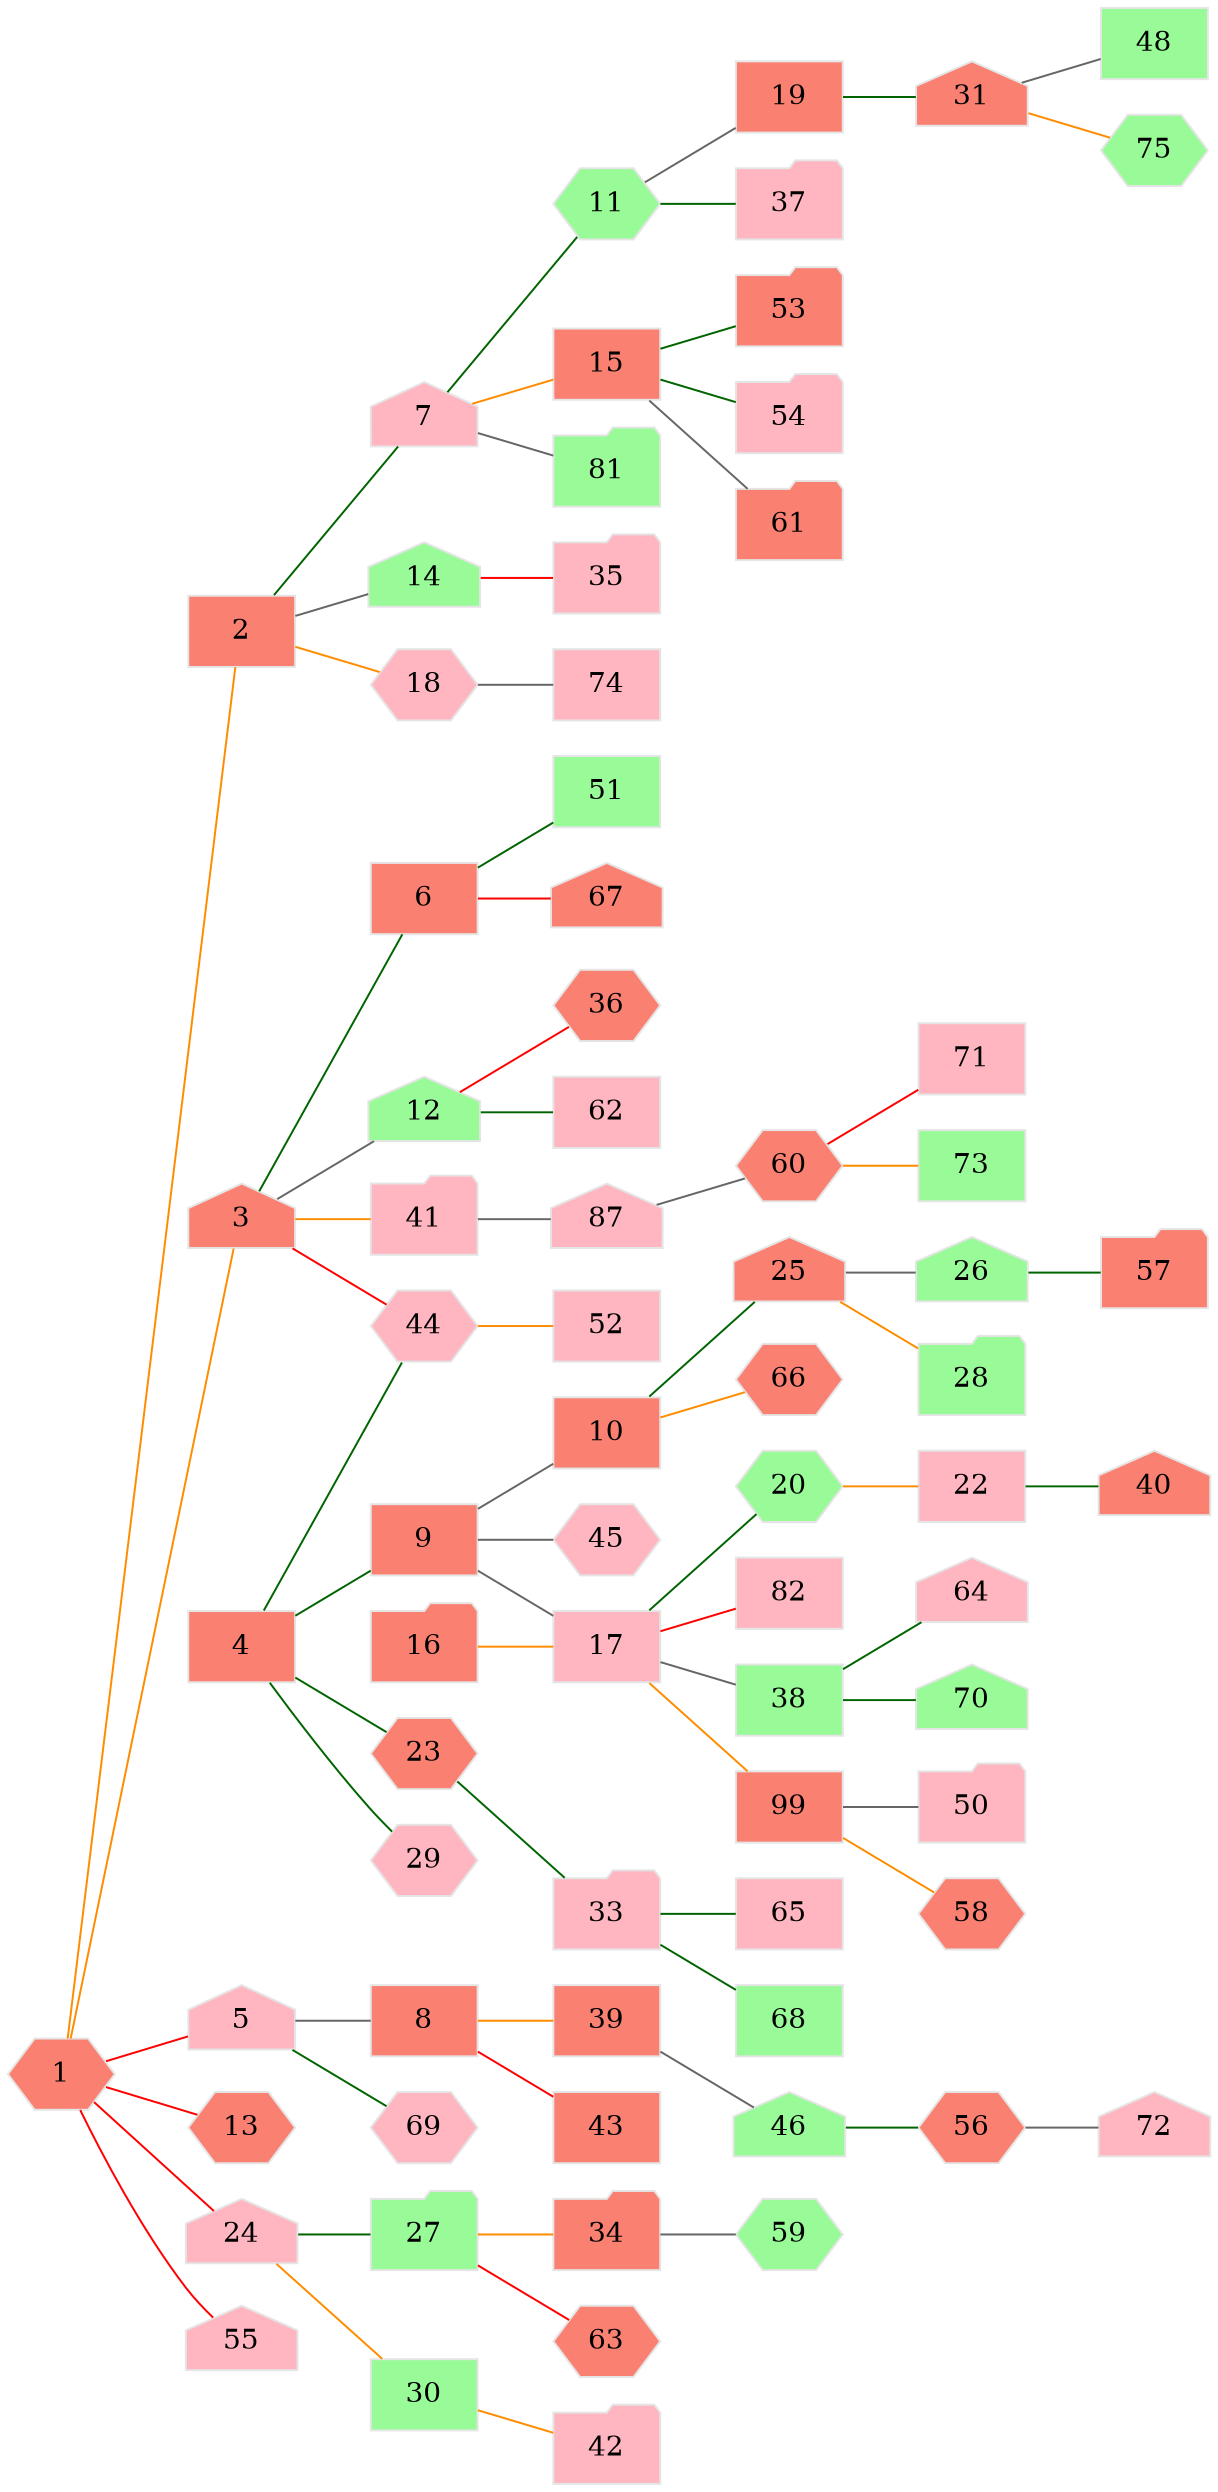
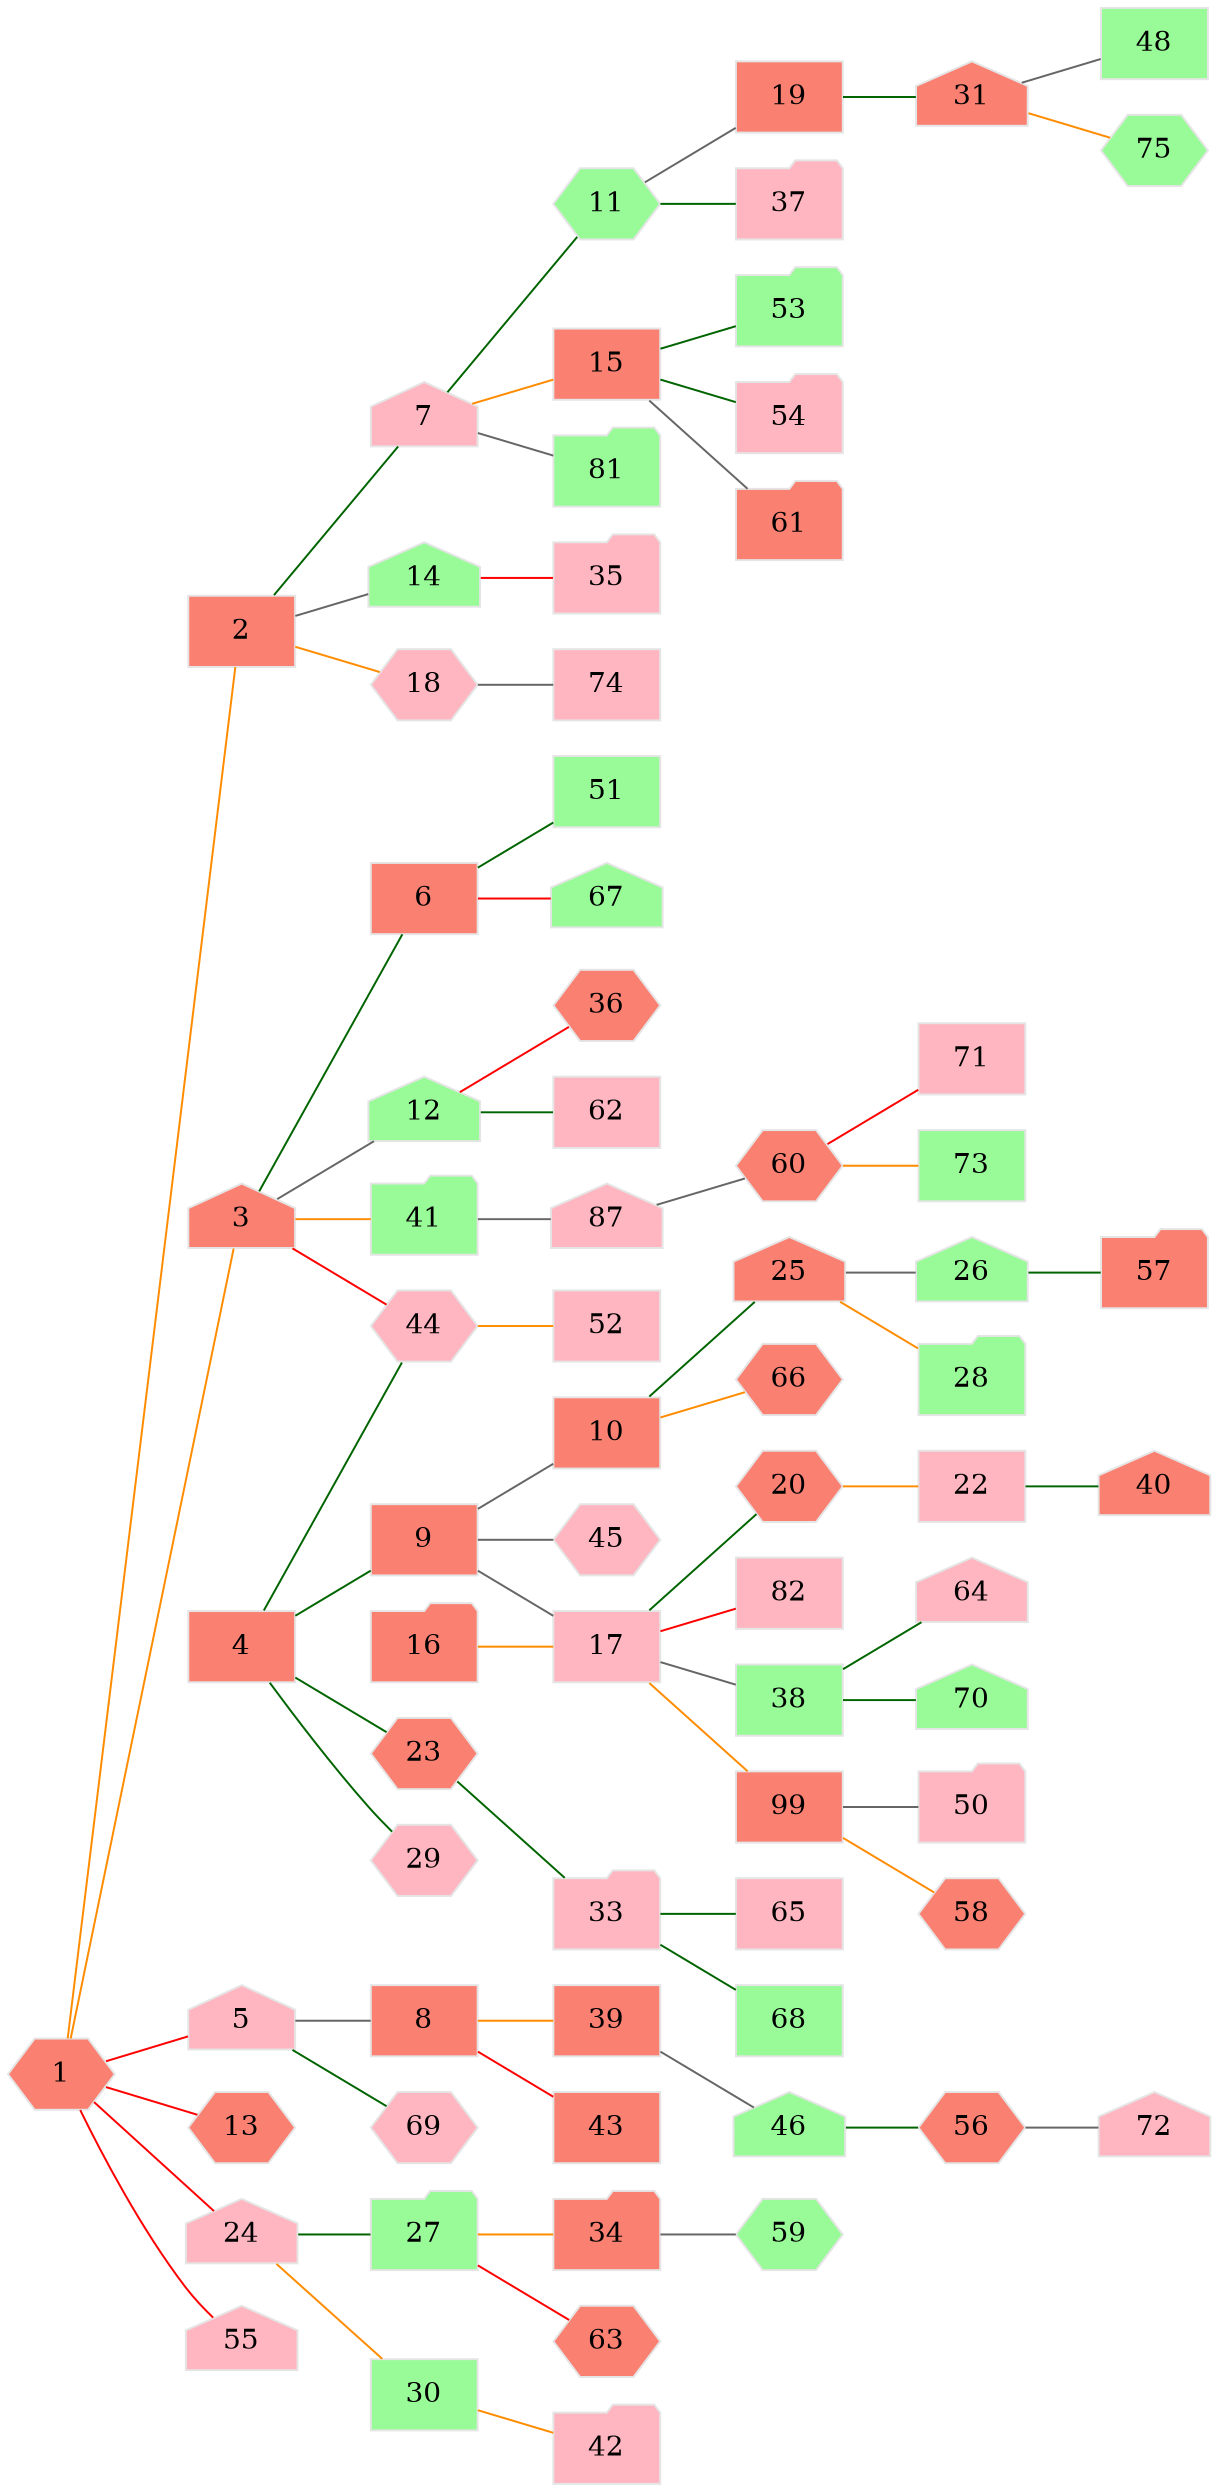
(789, 311) -> (789, 311)
(607, 899) -> (607, 899)
(424, 1219) -> (424, 1219)
(789, 1486) -> (789, 1486)
